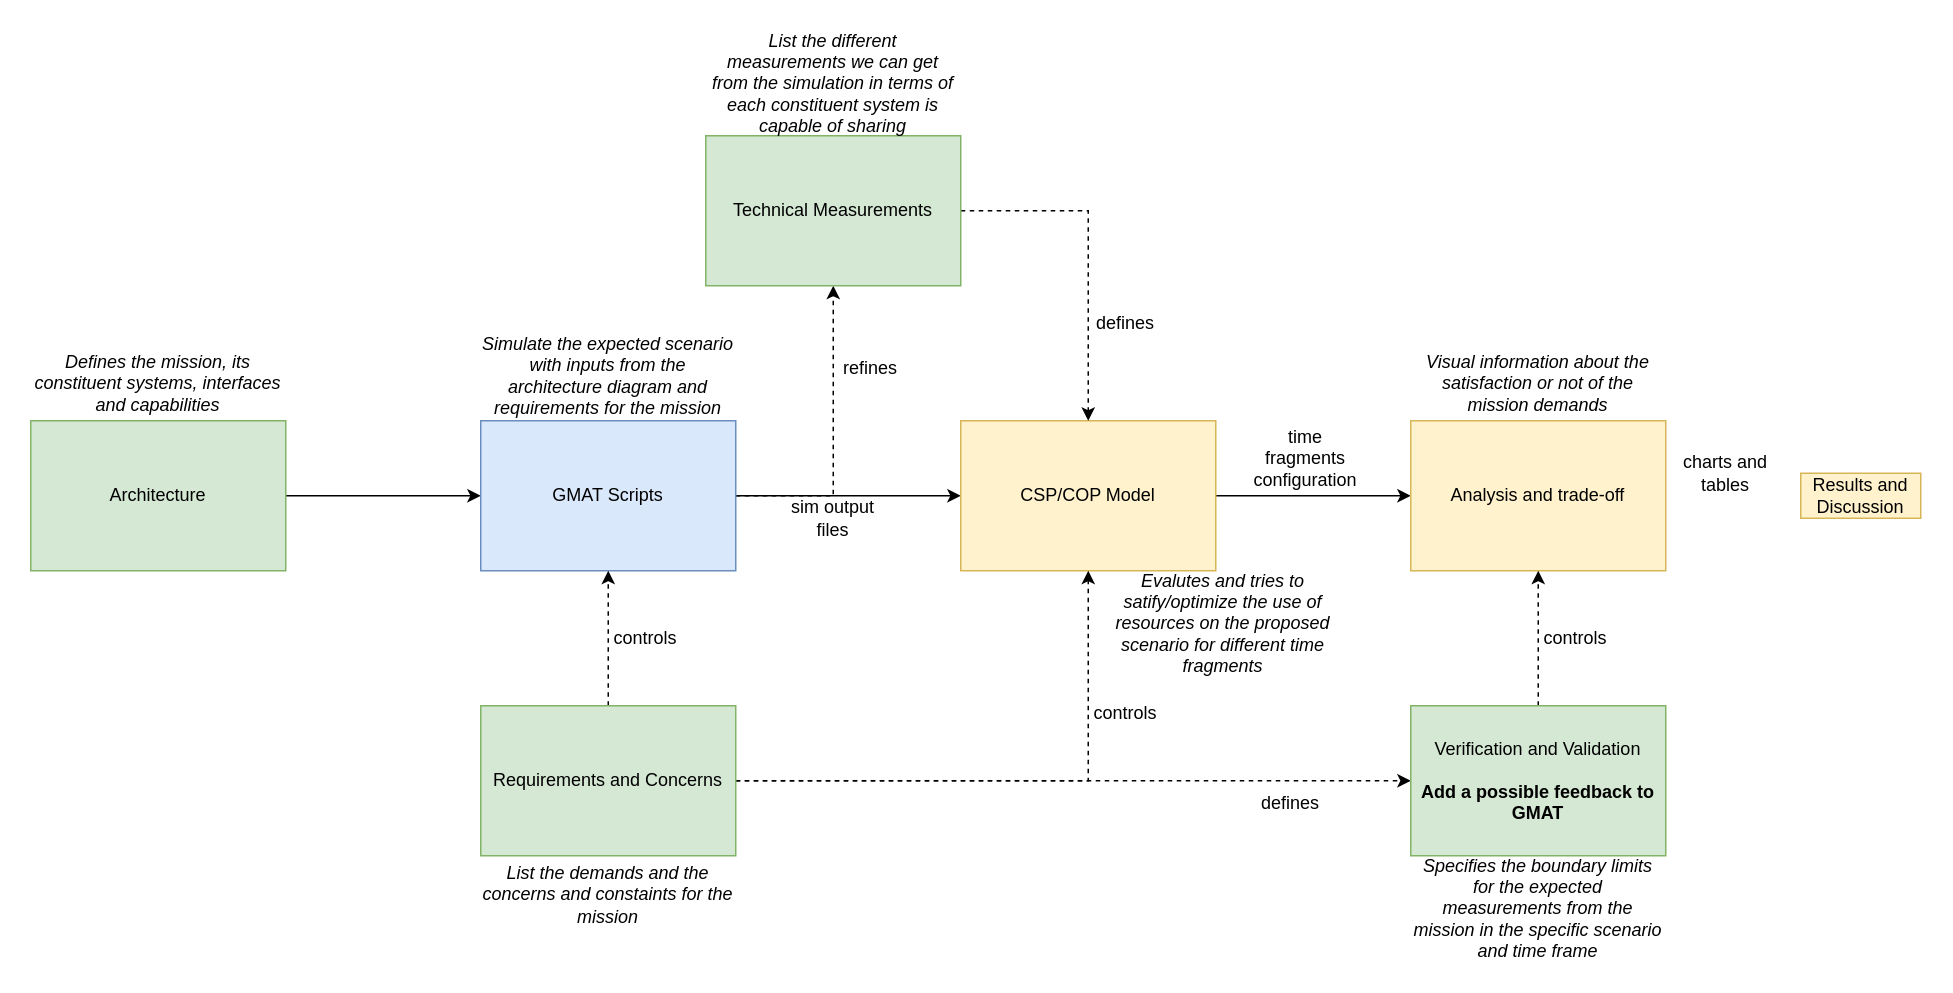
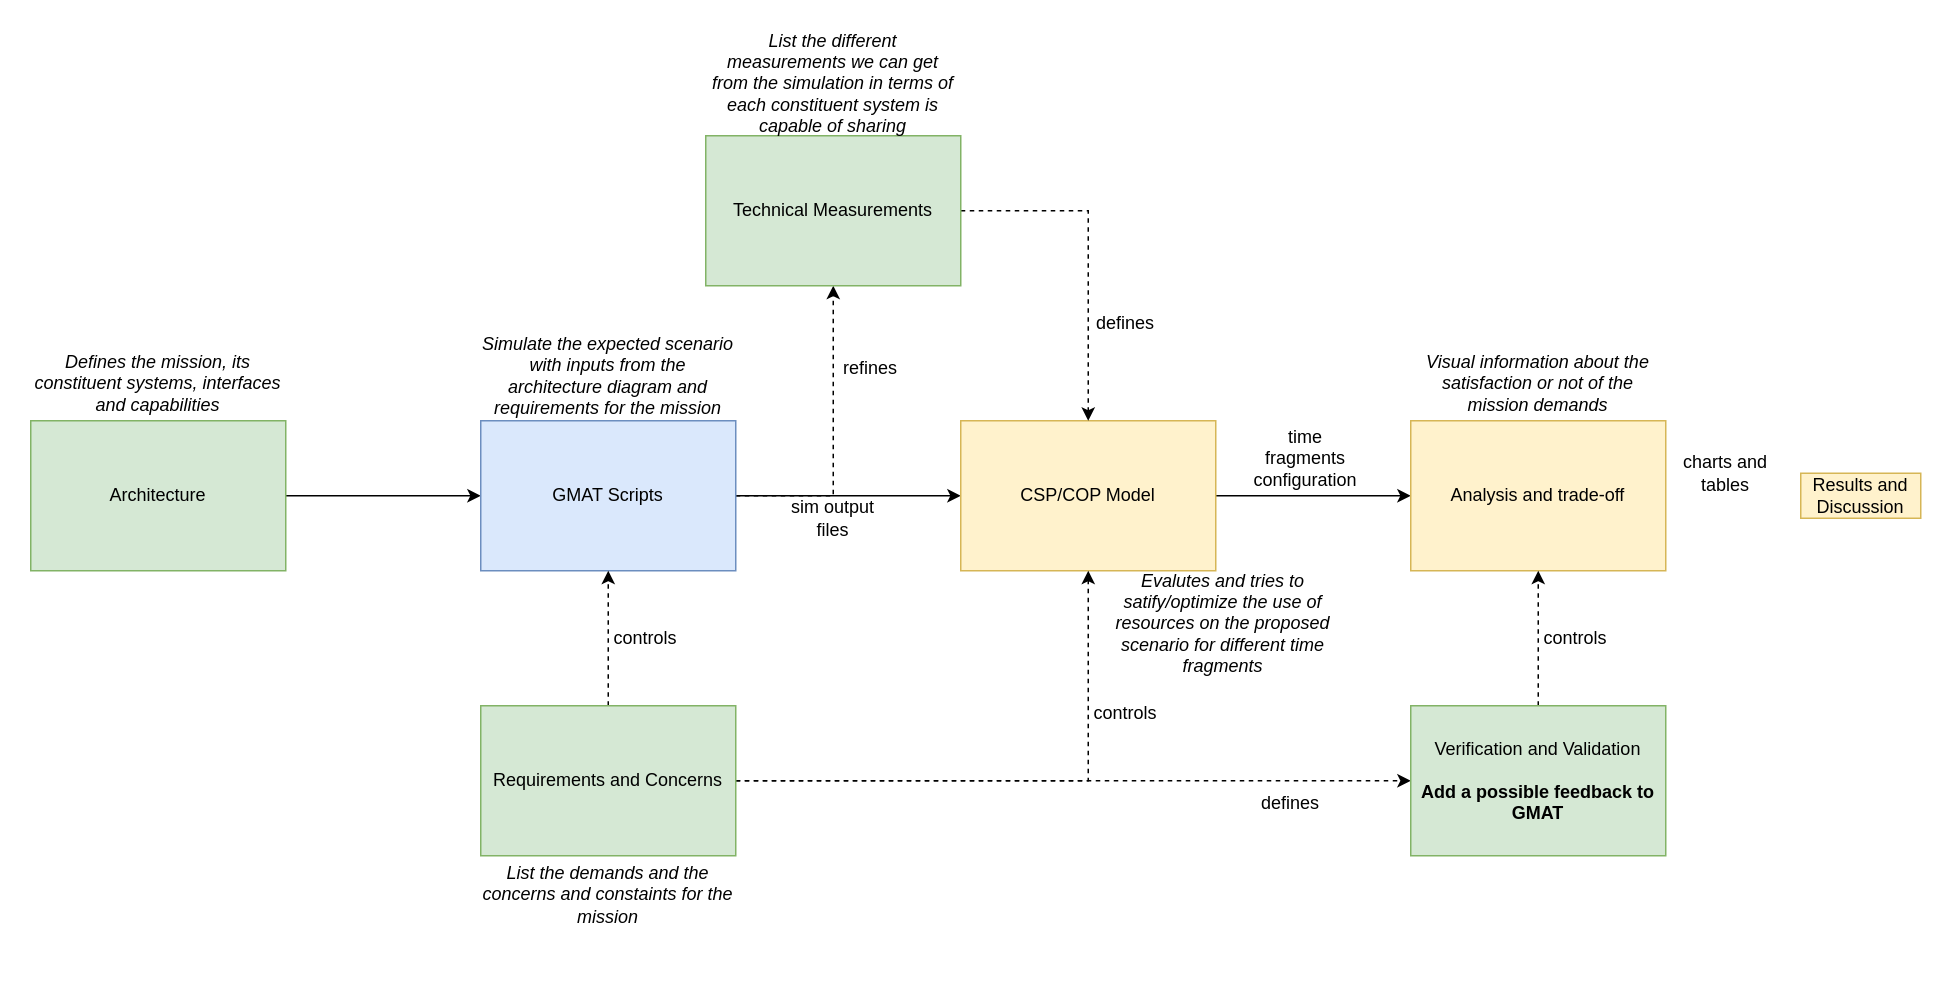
(1538, 908) -> none
